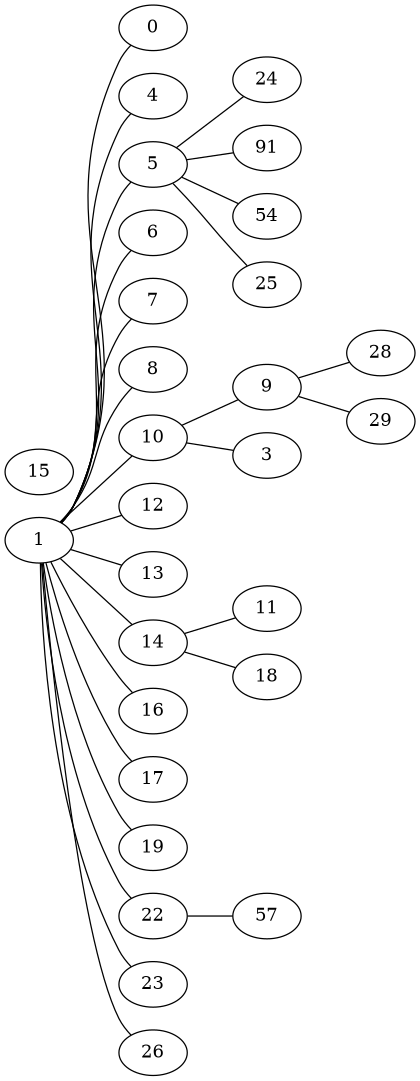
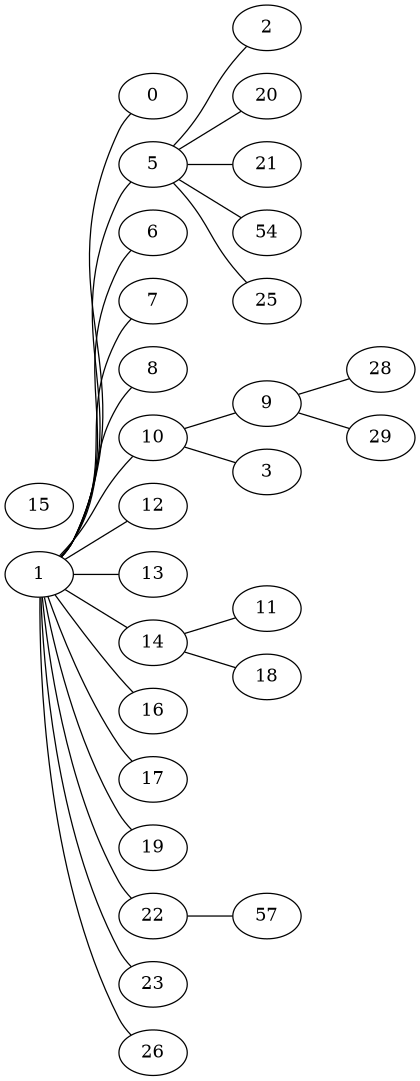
none -> (267, 28)
(267, 80) -> (267, 96)
(153, 96) -> none
(267, 148) -> (267, 164)
